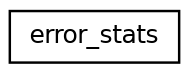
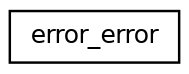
(94, 37) -> (94, 37)
